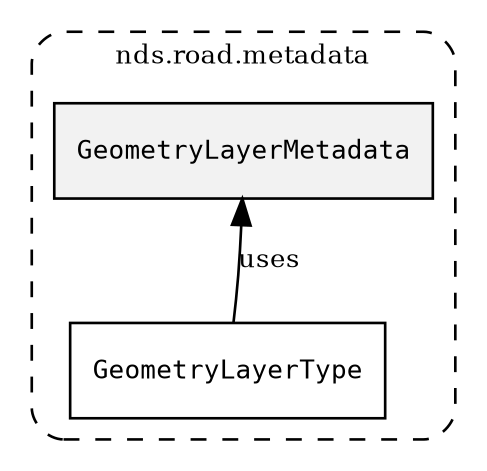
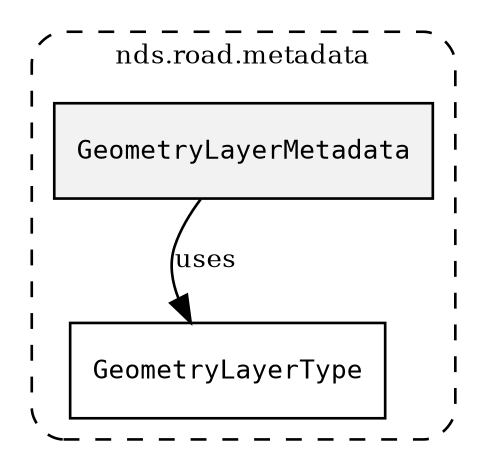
(238, 274) -> (175, 246)
